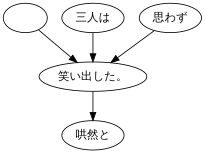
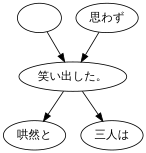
(93, 43) -> (90, 103)
